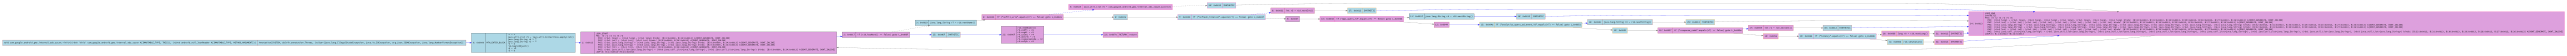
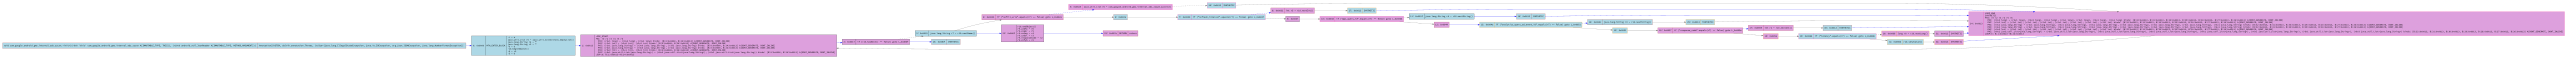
(980, 35) -> (988, 33)
(1026, 37) -> (1026, 36)
